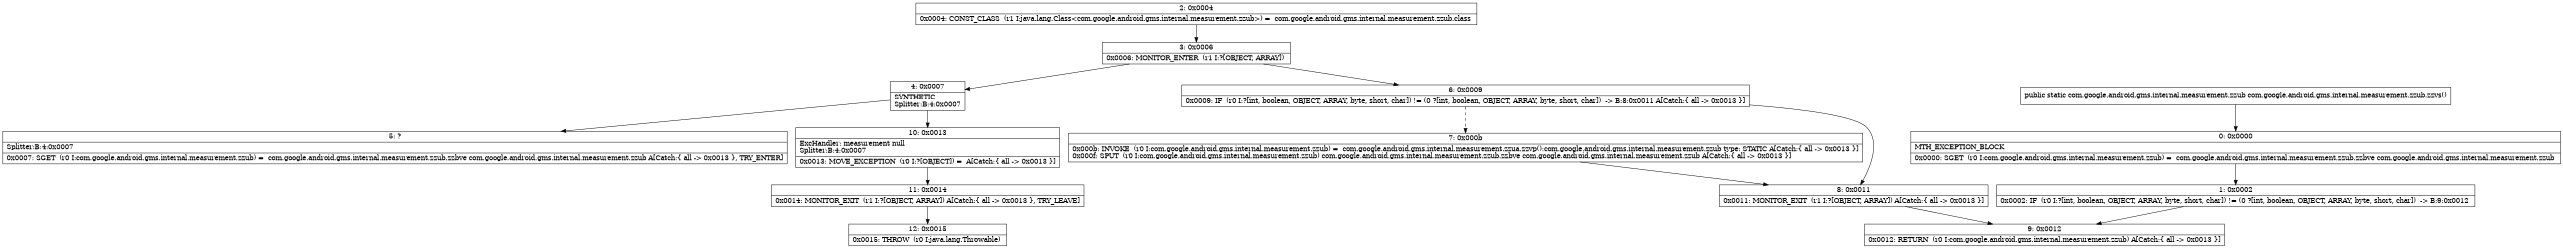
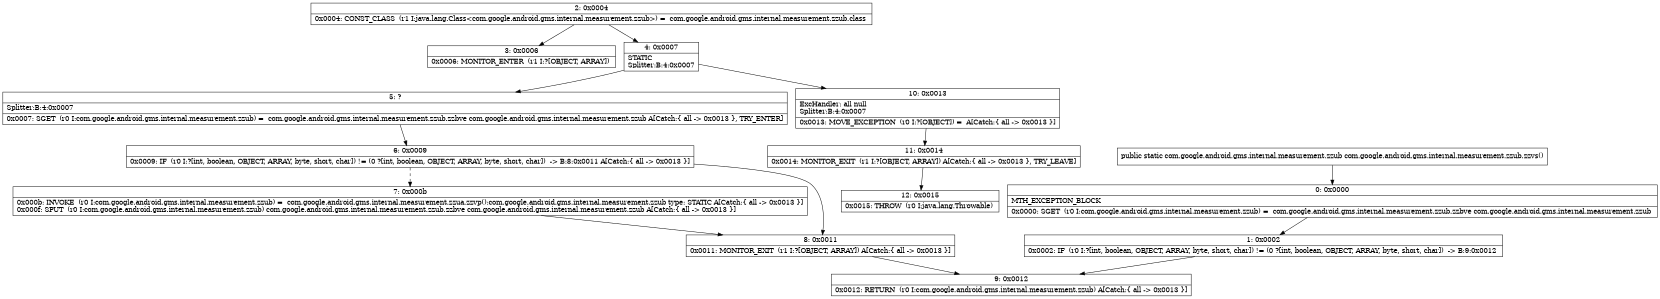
(1329, 74) -> (403, 133)
(1050, 76) -> (621, 32)
(915, 98) -> (640, 58)
(852, 144) -> (833, 105)
